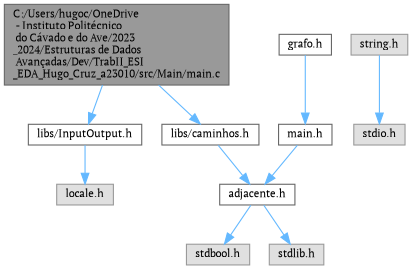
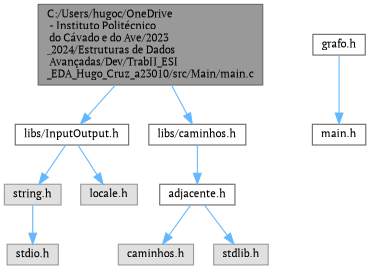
none -> (55, 160)
(285, 160) -> none
(218, 255) -> (156, 255)
